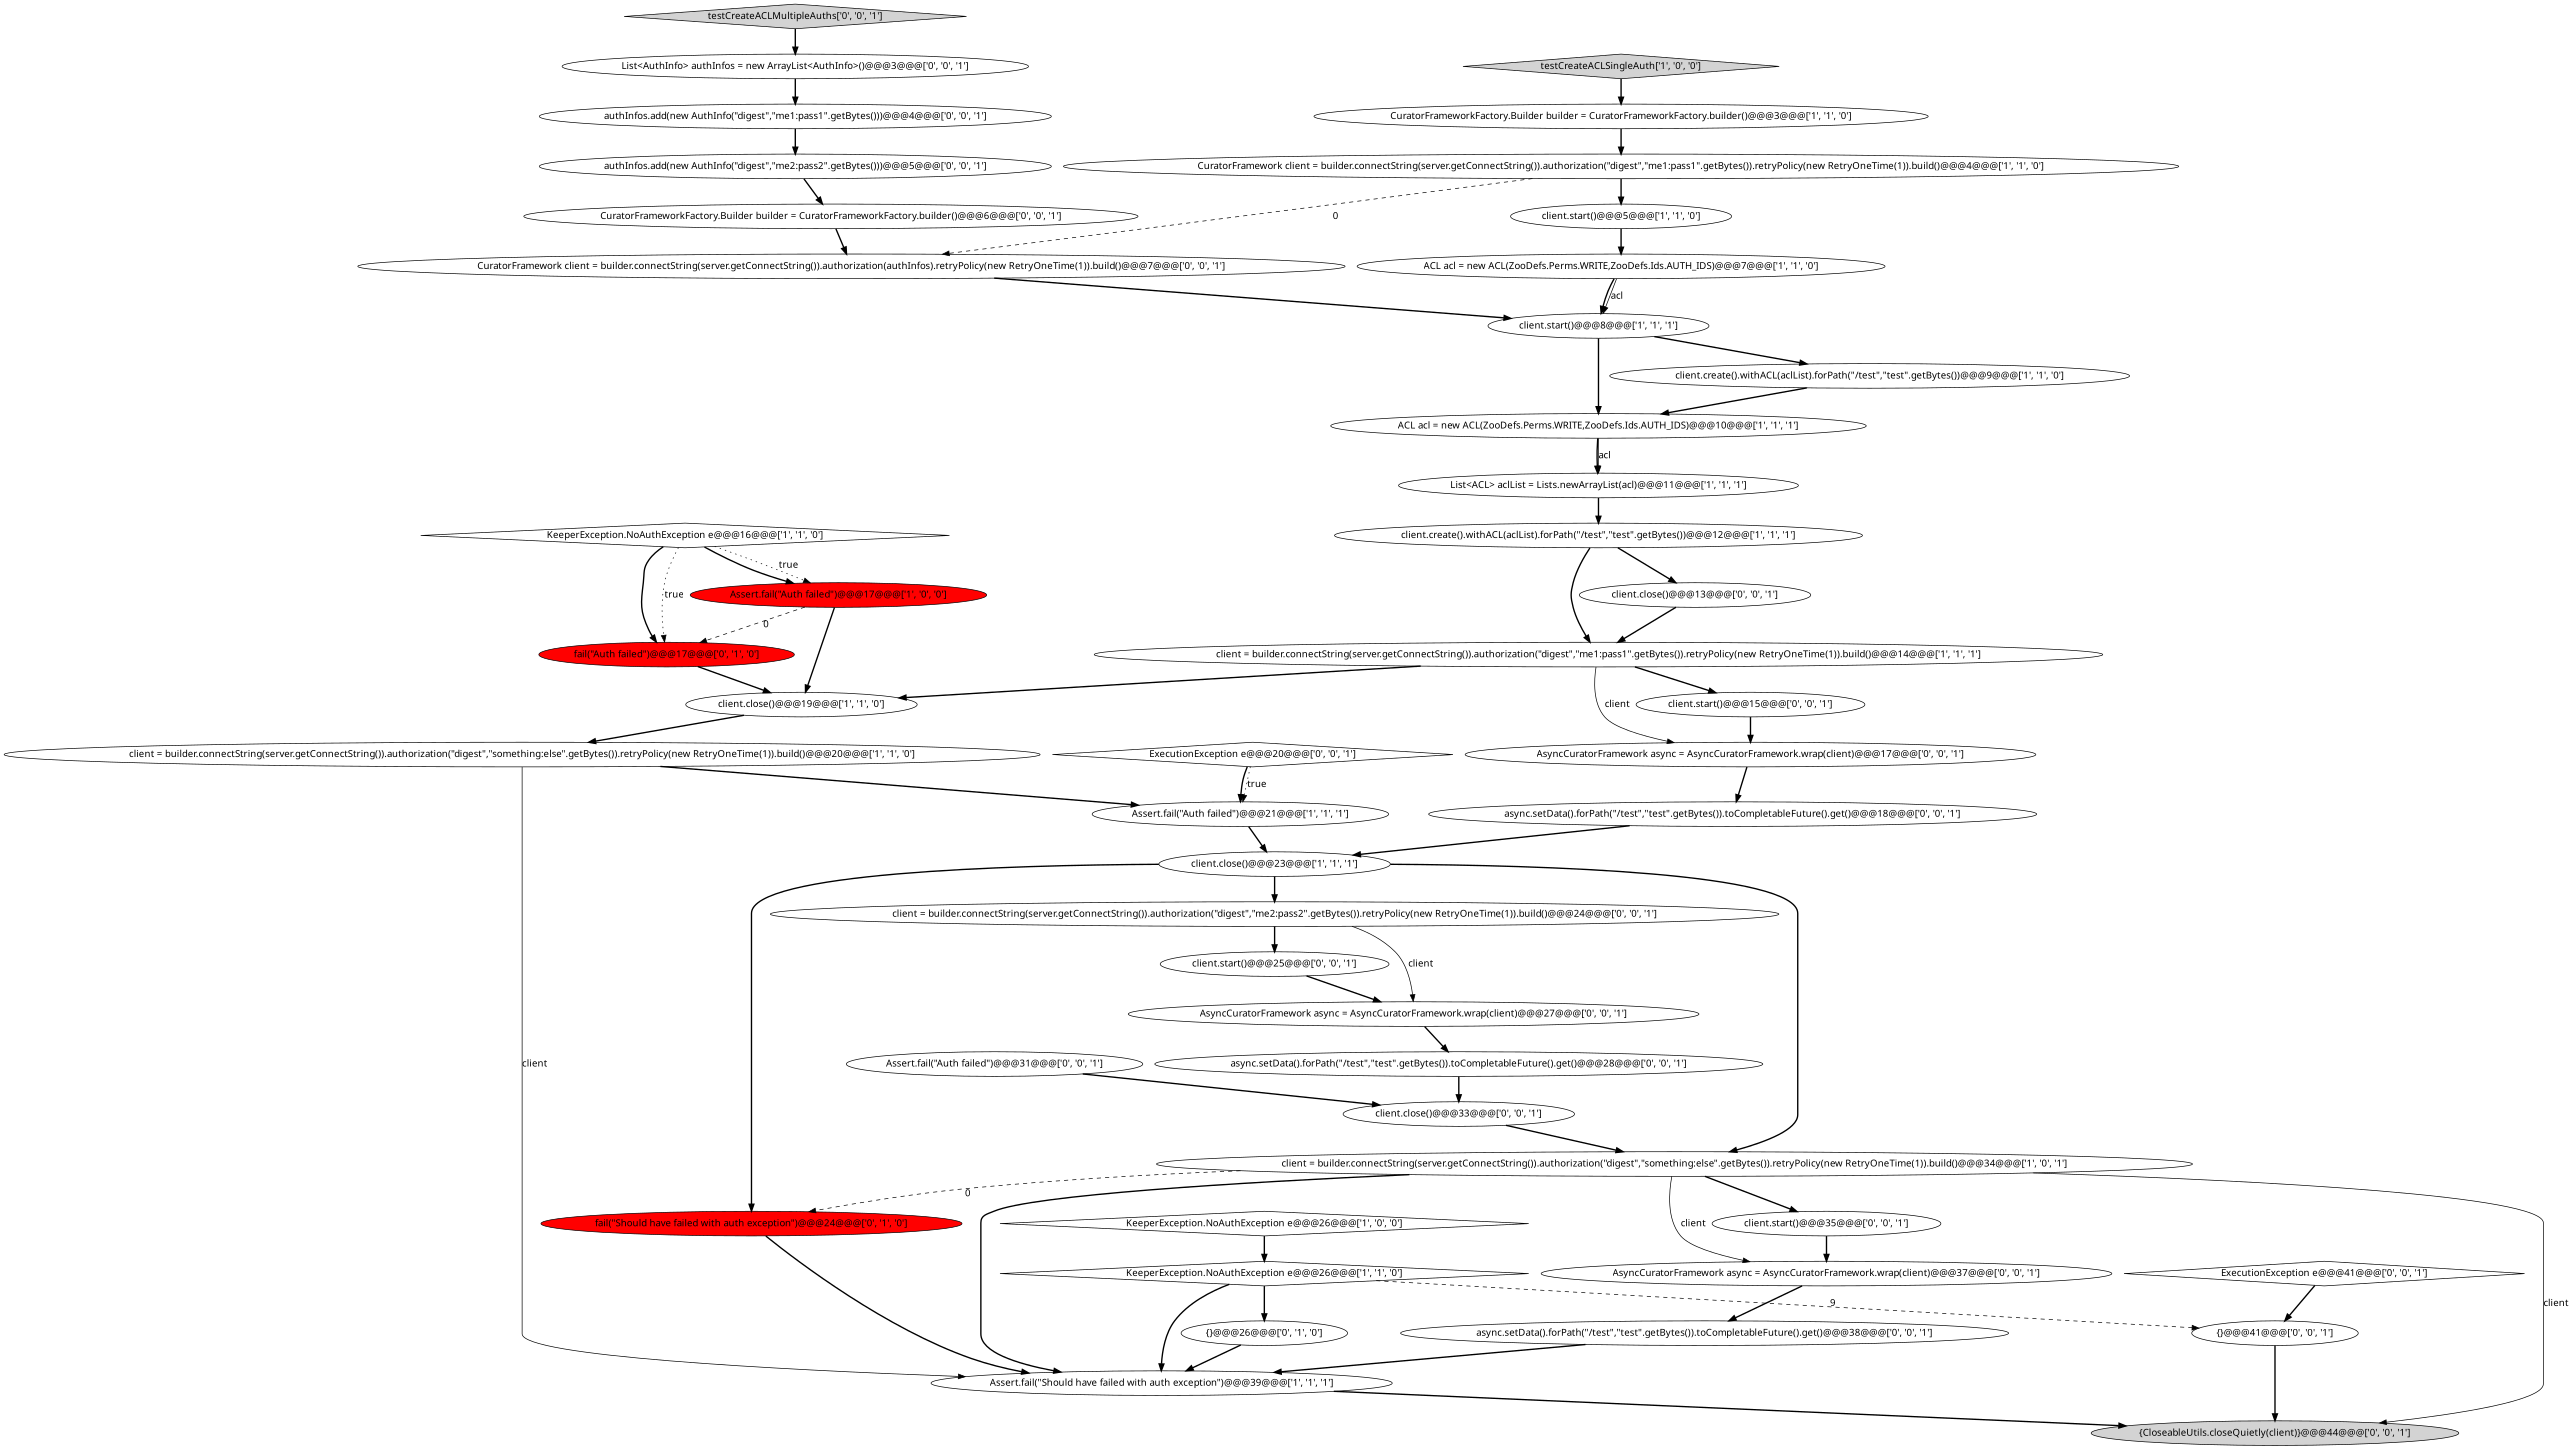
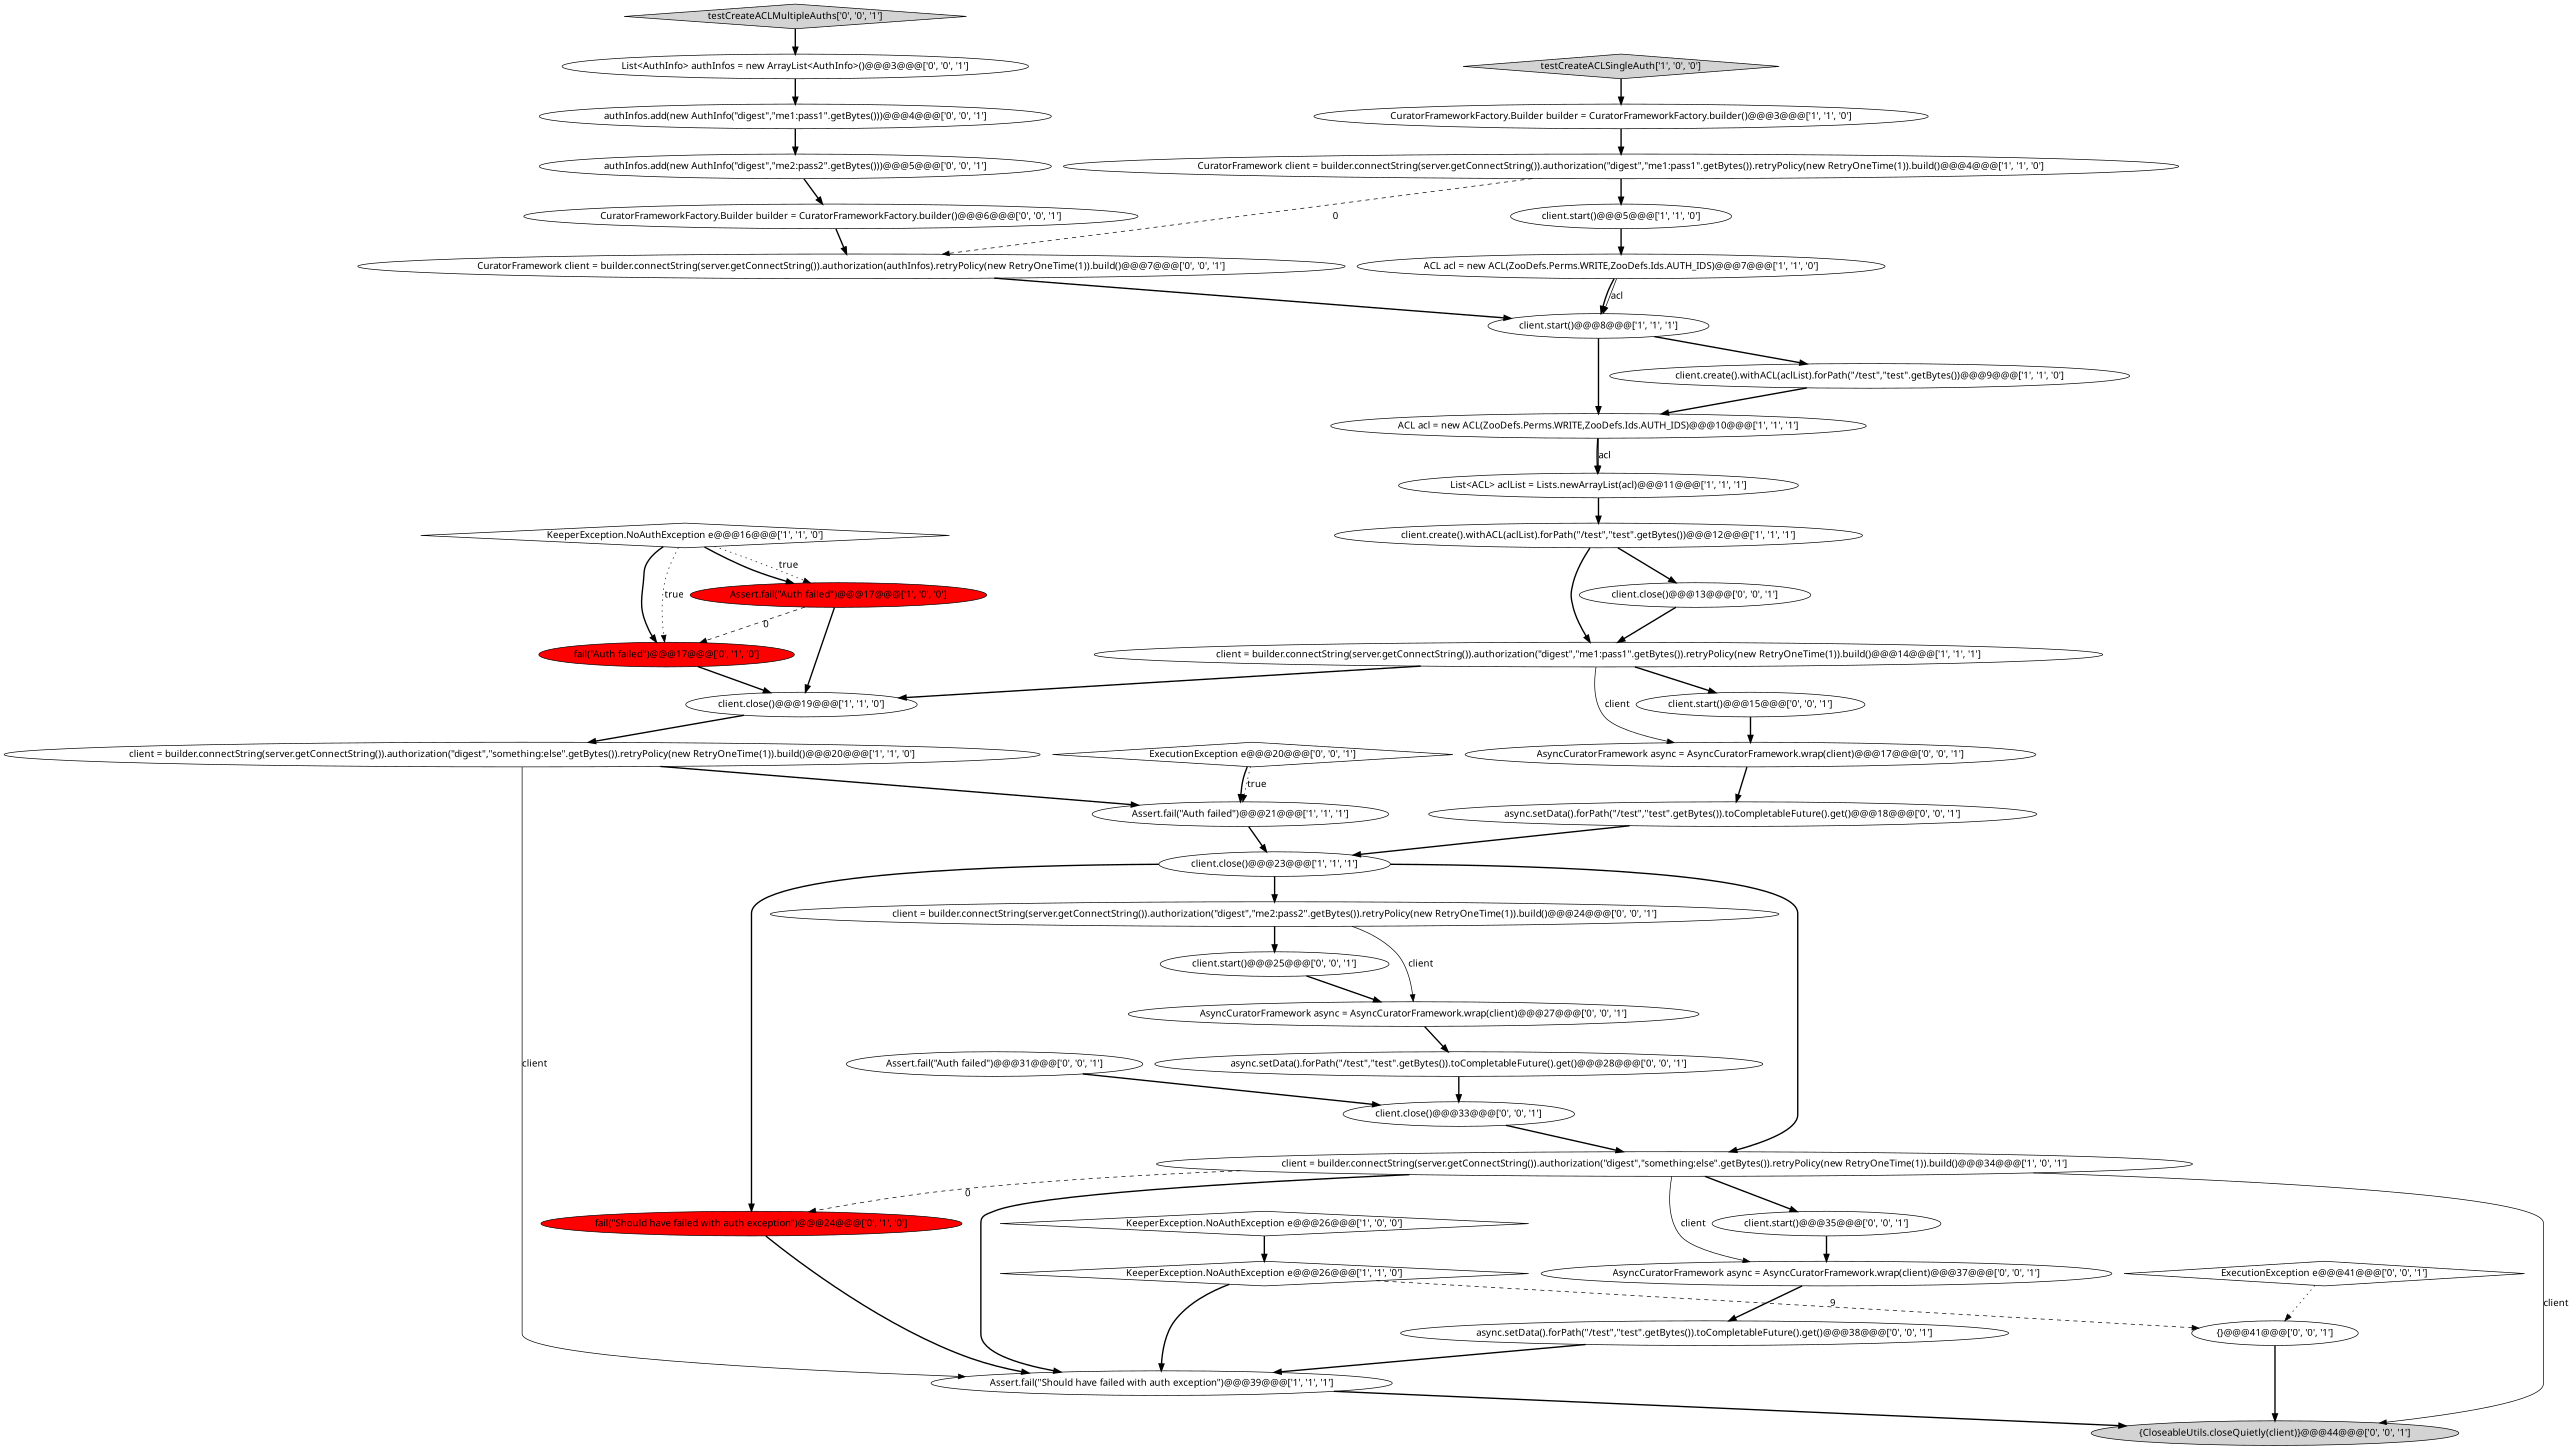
(2302, 1300) -> (2302, 1300)
(1264, 1333) -> none
